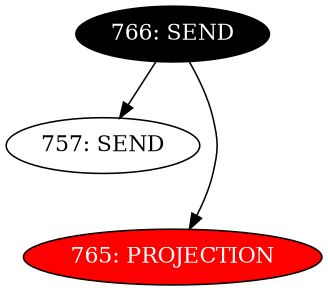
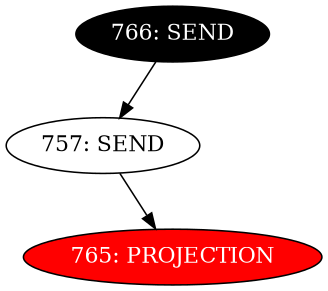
(217, 138) -> (133, 194)
